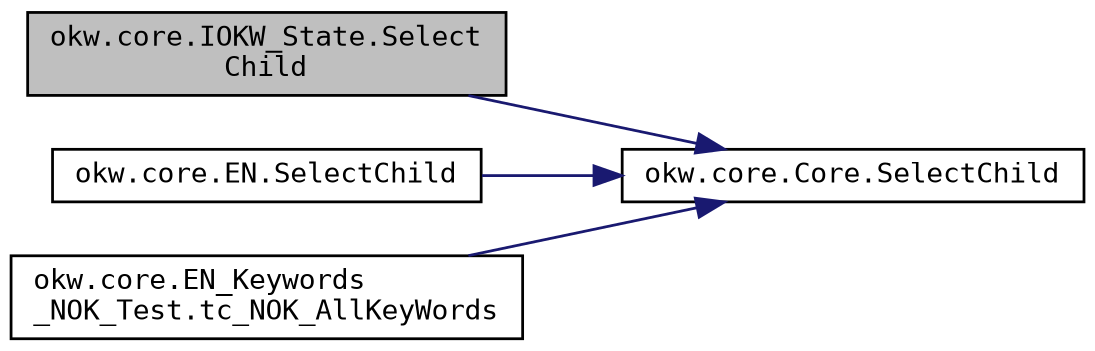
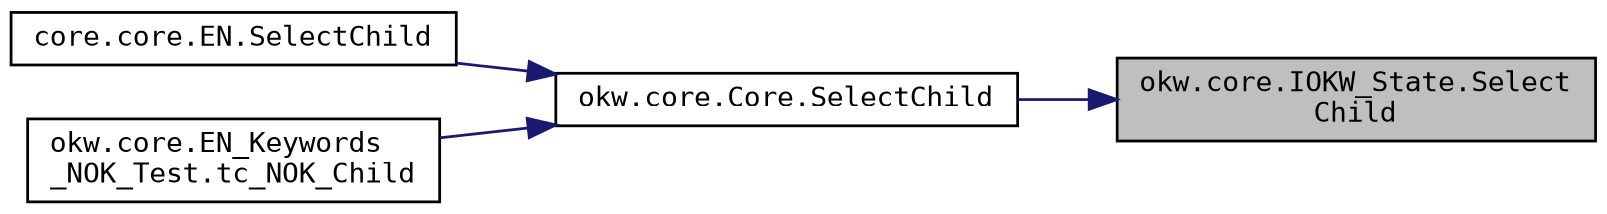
(583, 120) -> (1053, 100)
(267, 176) -> (234, 39)
(267, 297) -> (234, 160)
